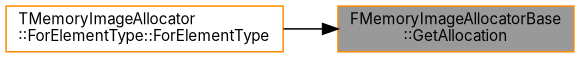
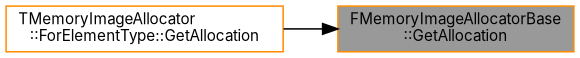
(145, 29) -> (145, 29)
